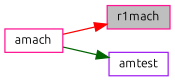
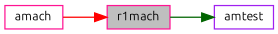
(80, 51) -> (186, 17)
